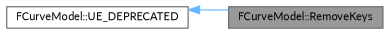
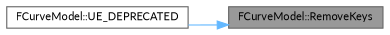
(214, 10) -> (203, 25)
